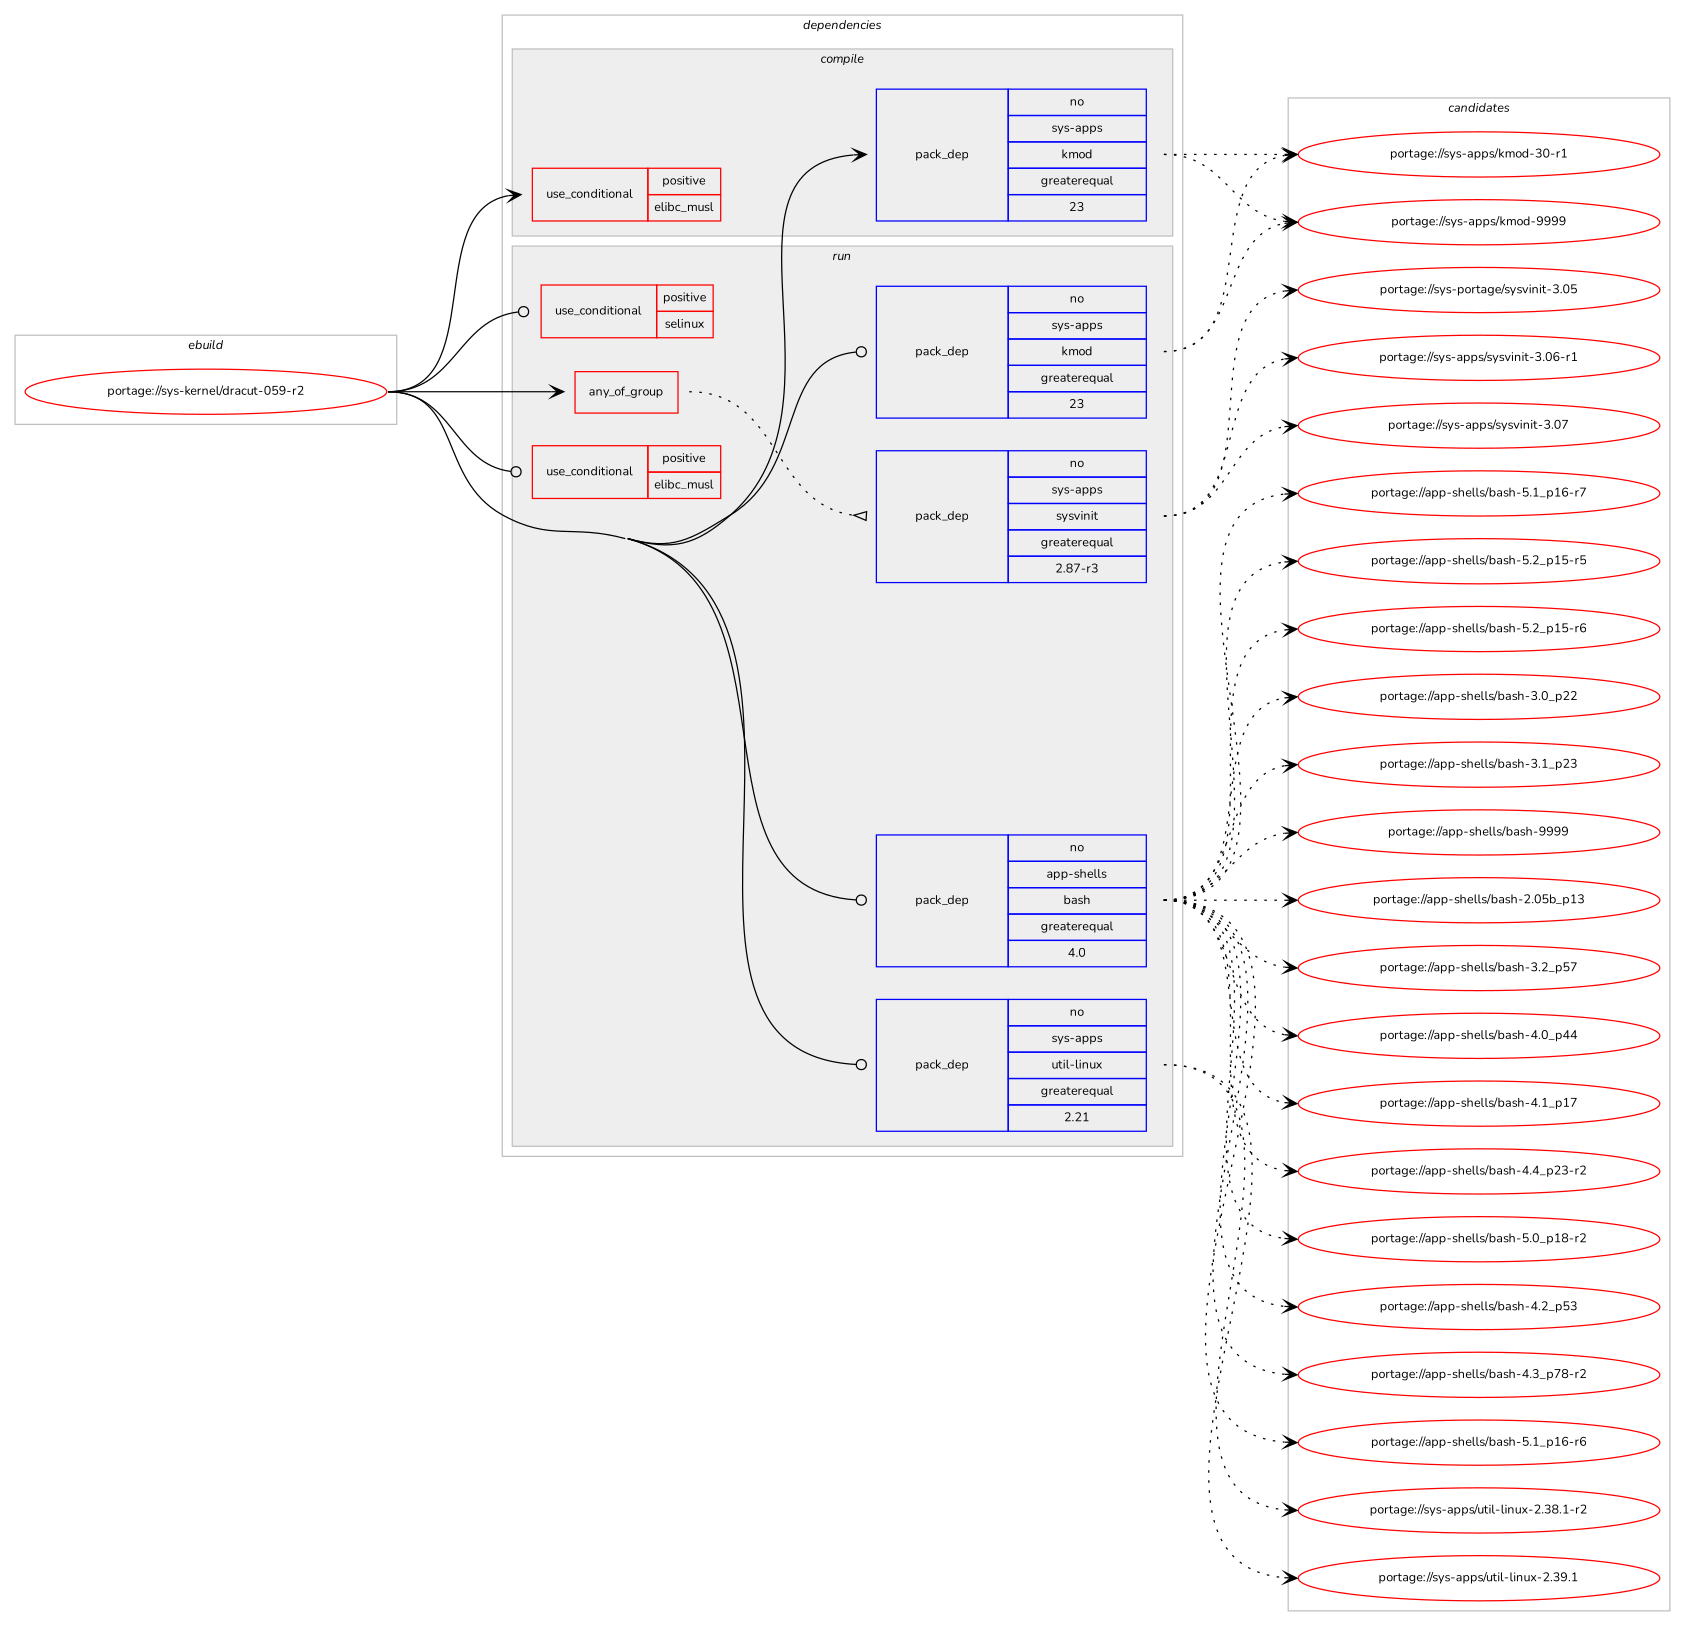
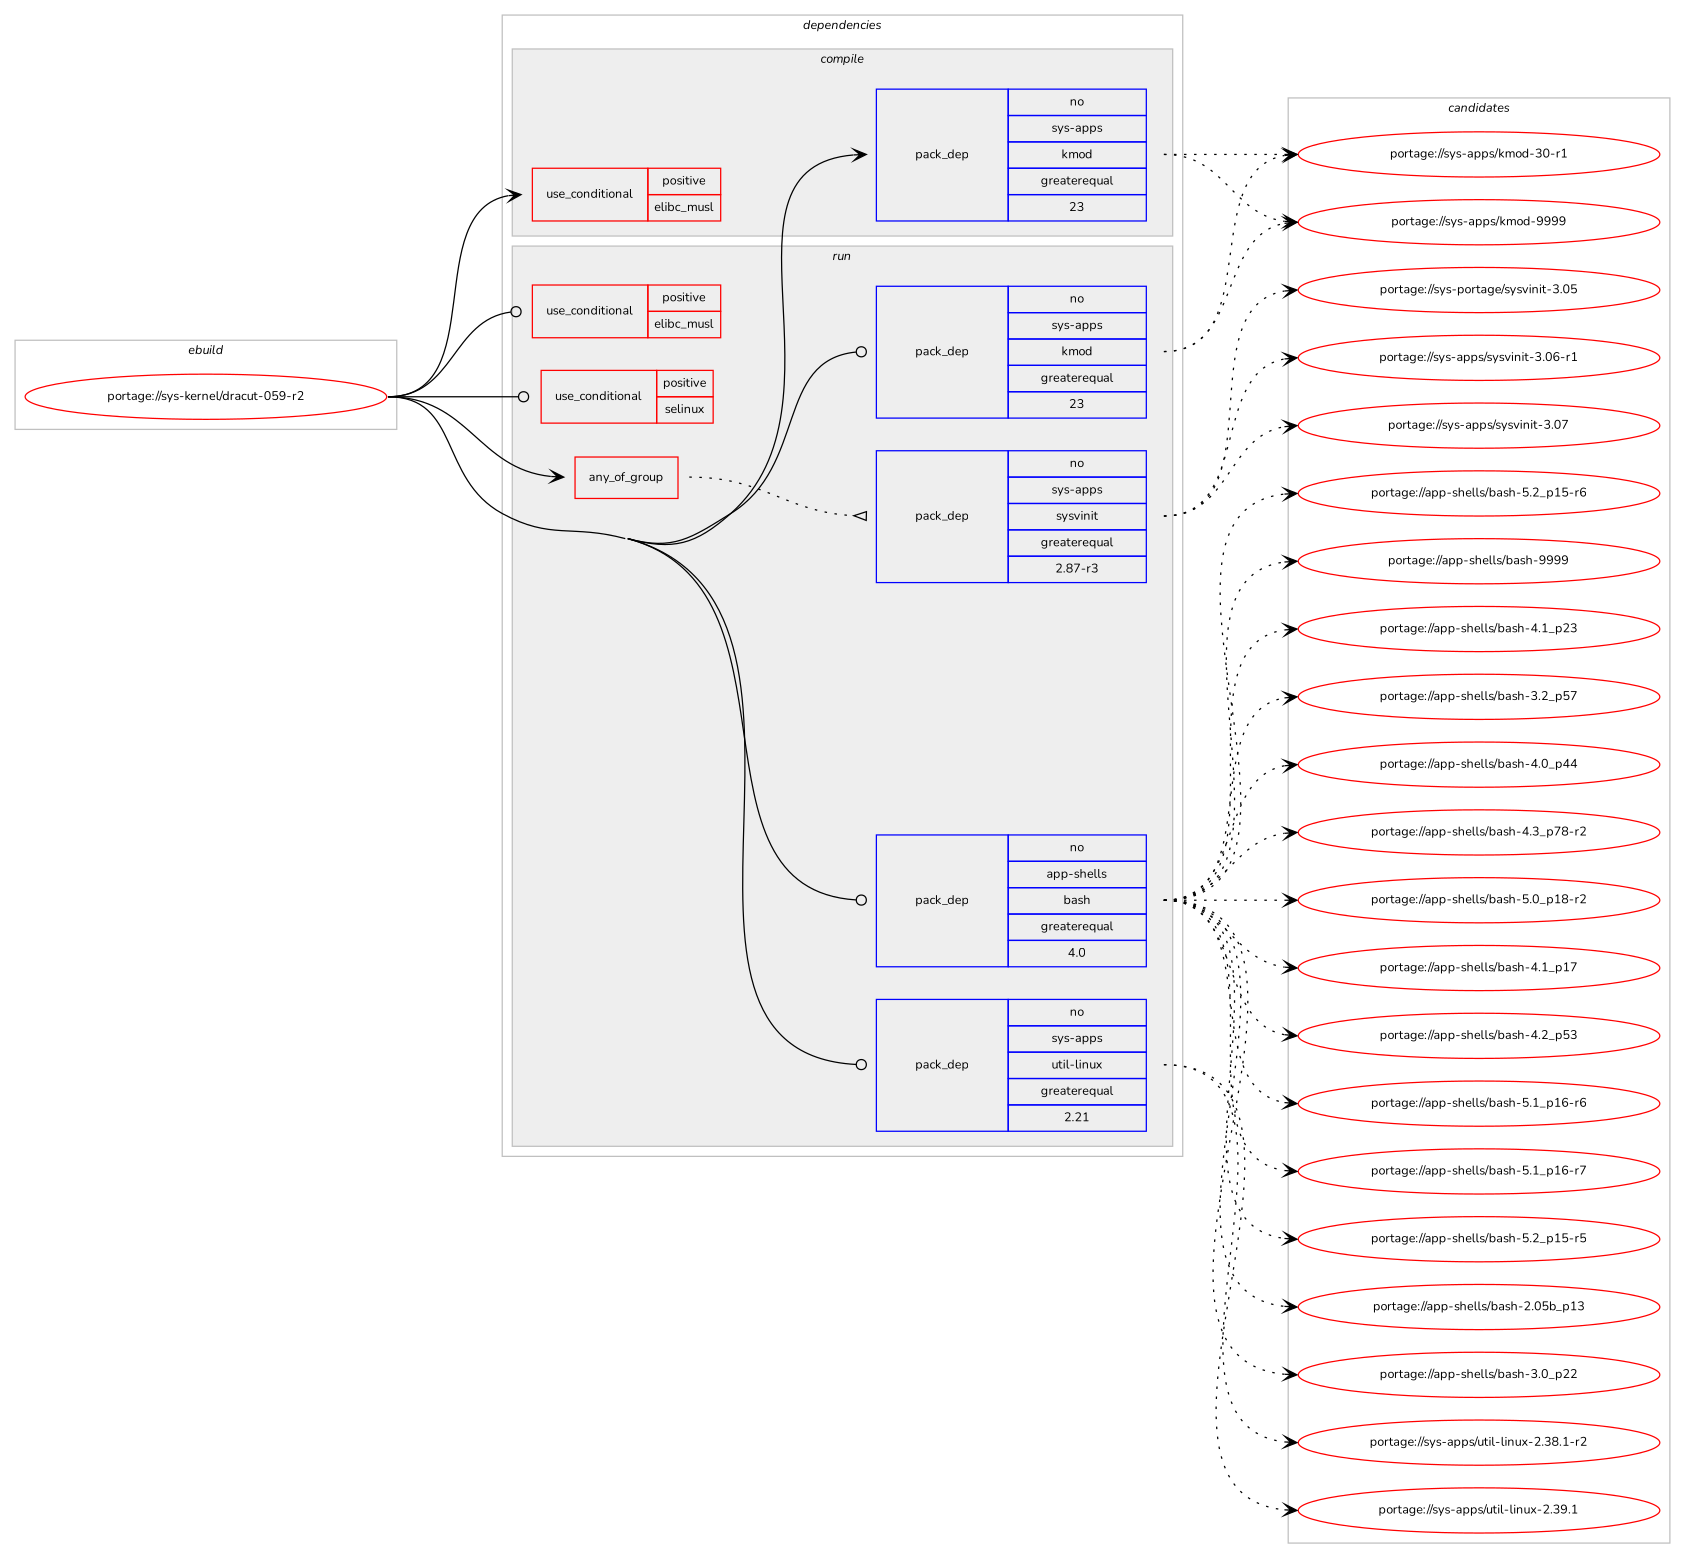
(1479, 765) -> (1479, 629)
(1479, 1171) -> none
